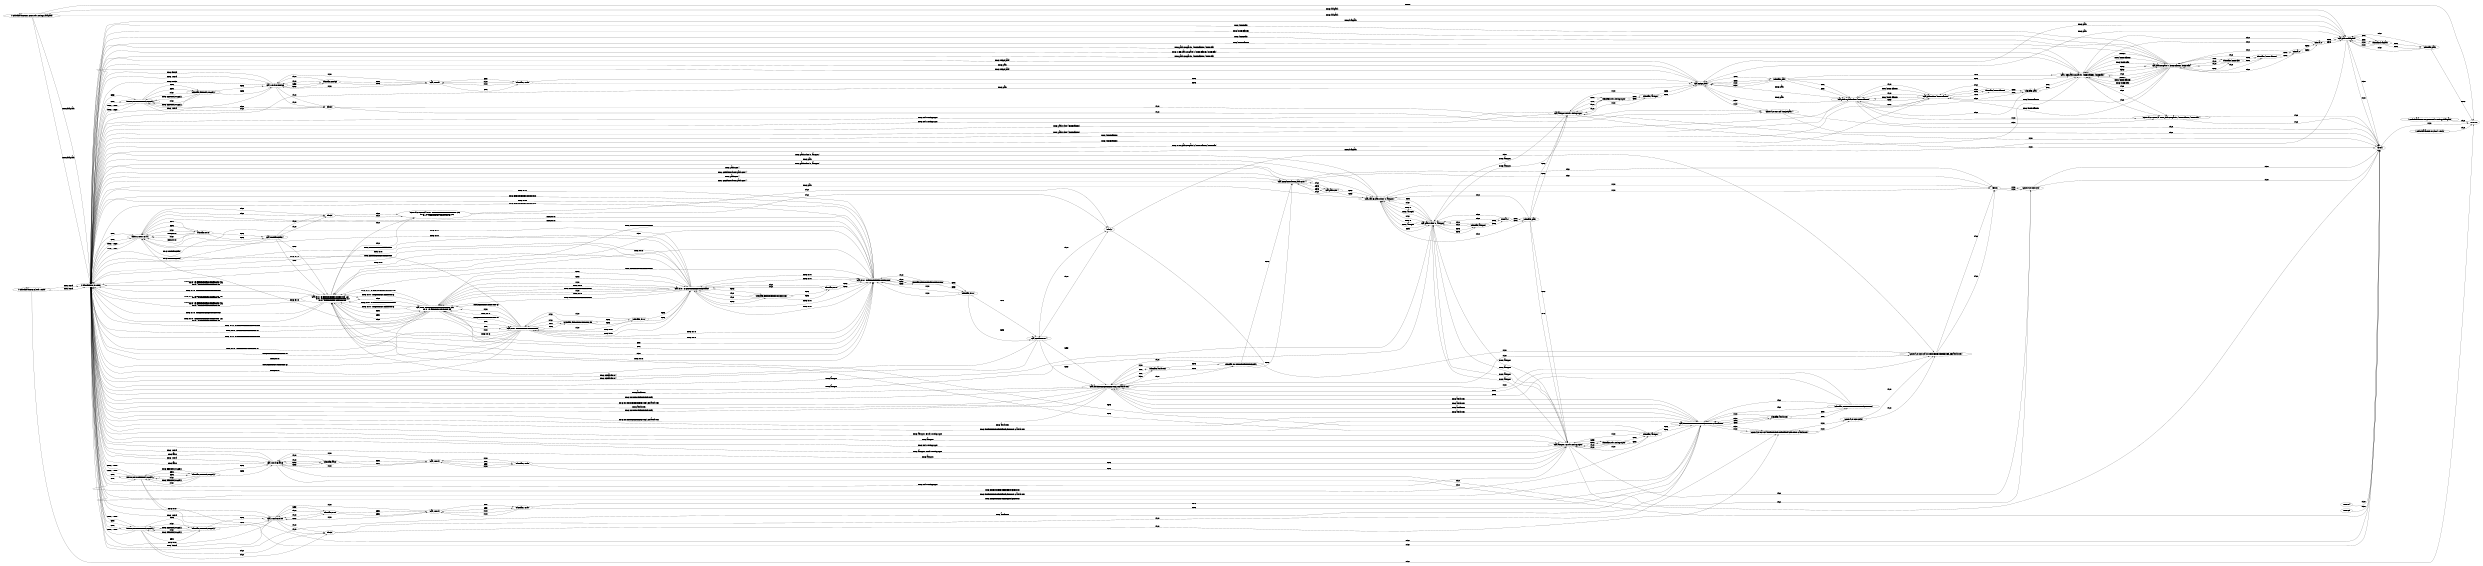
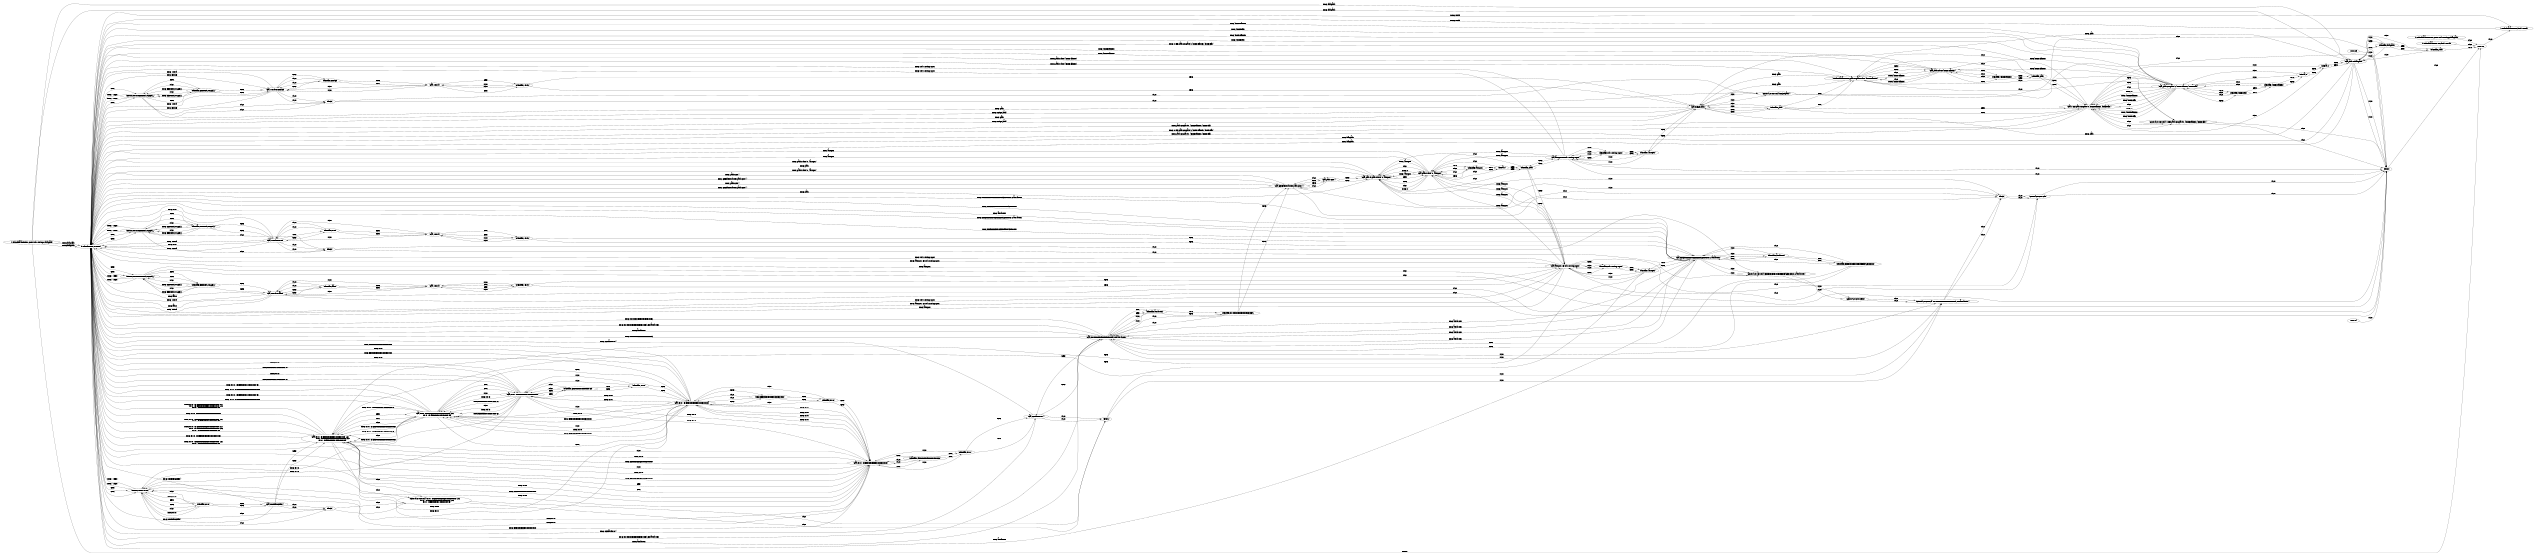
(1853, 100) -> (1855, 79)
(771, 296) -> (770, 397)
(1337, 562) -> (2496, 38)
